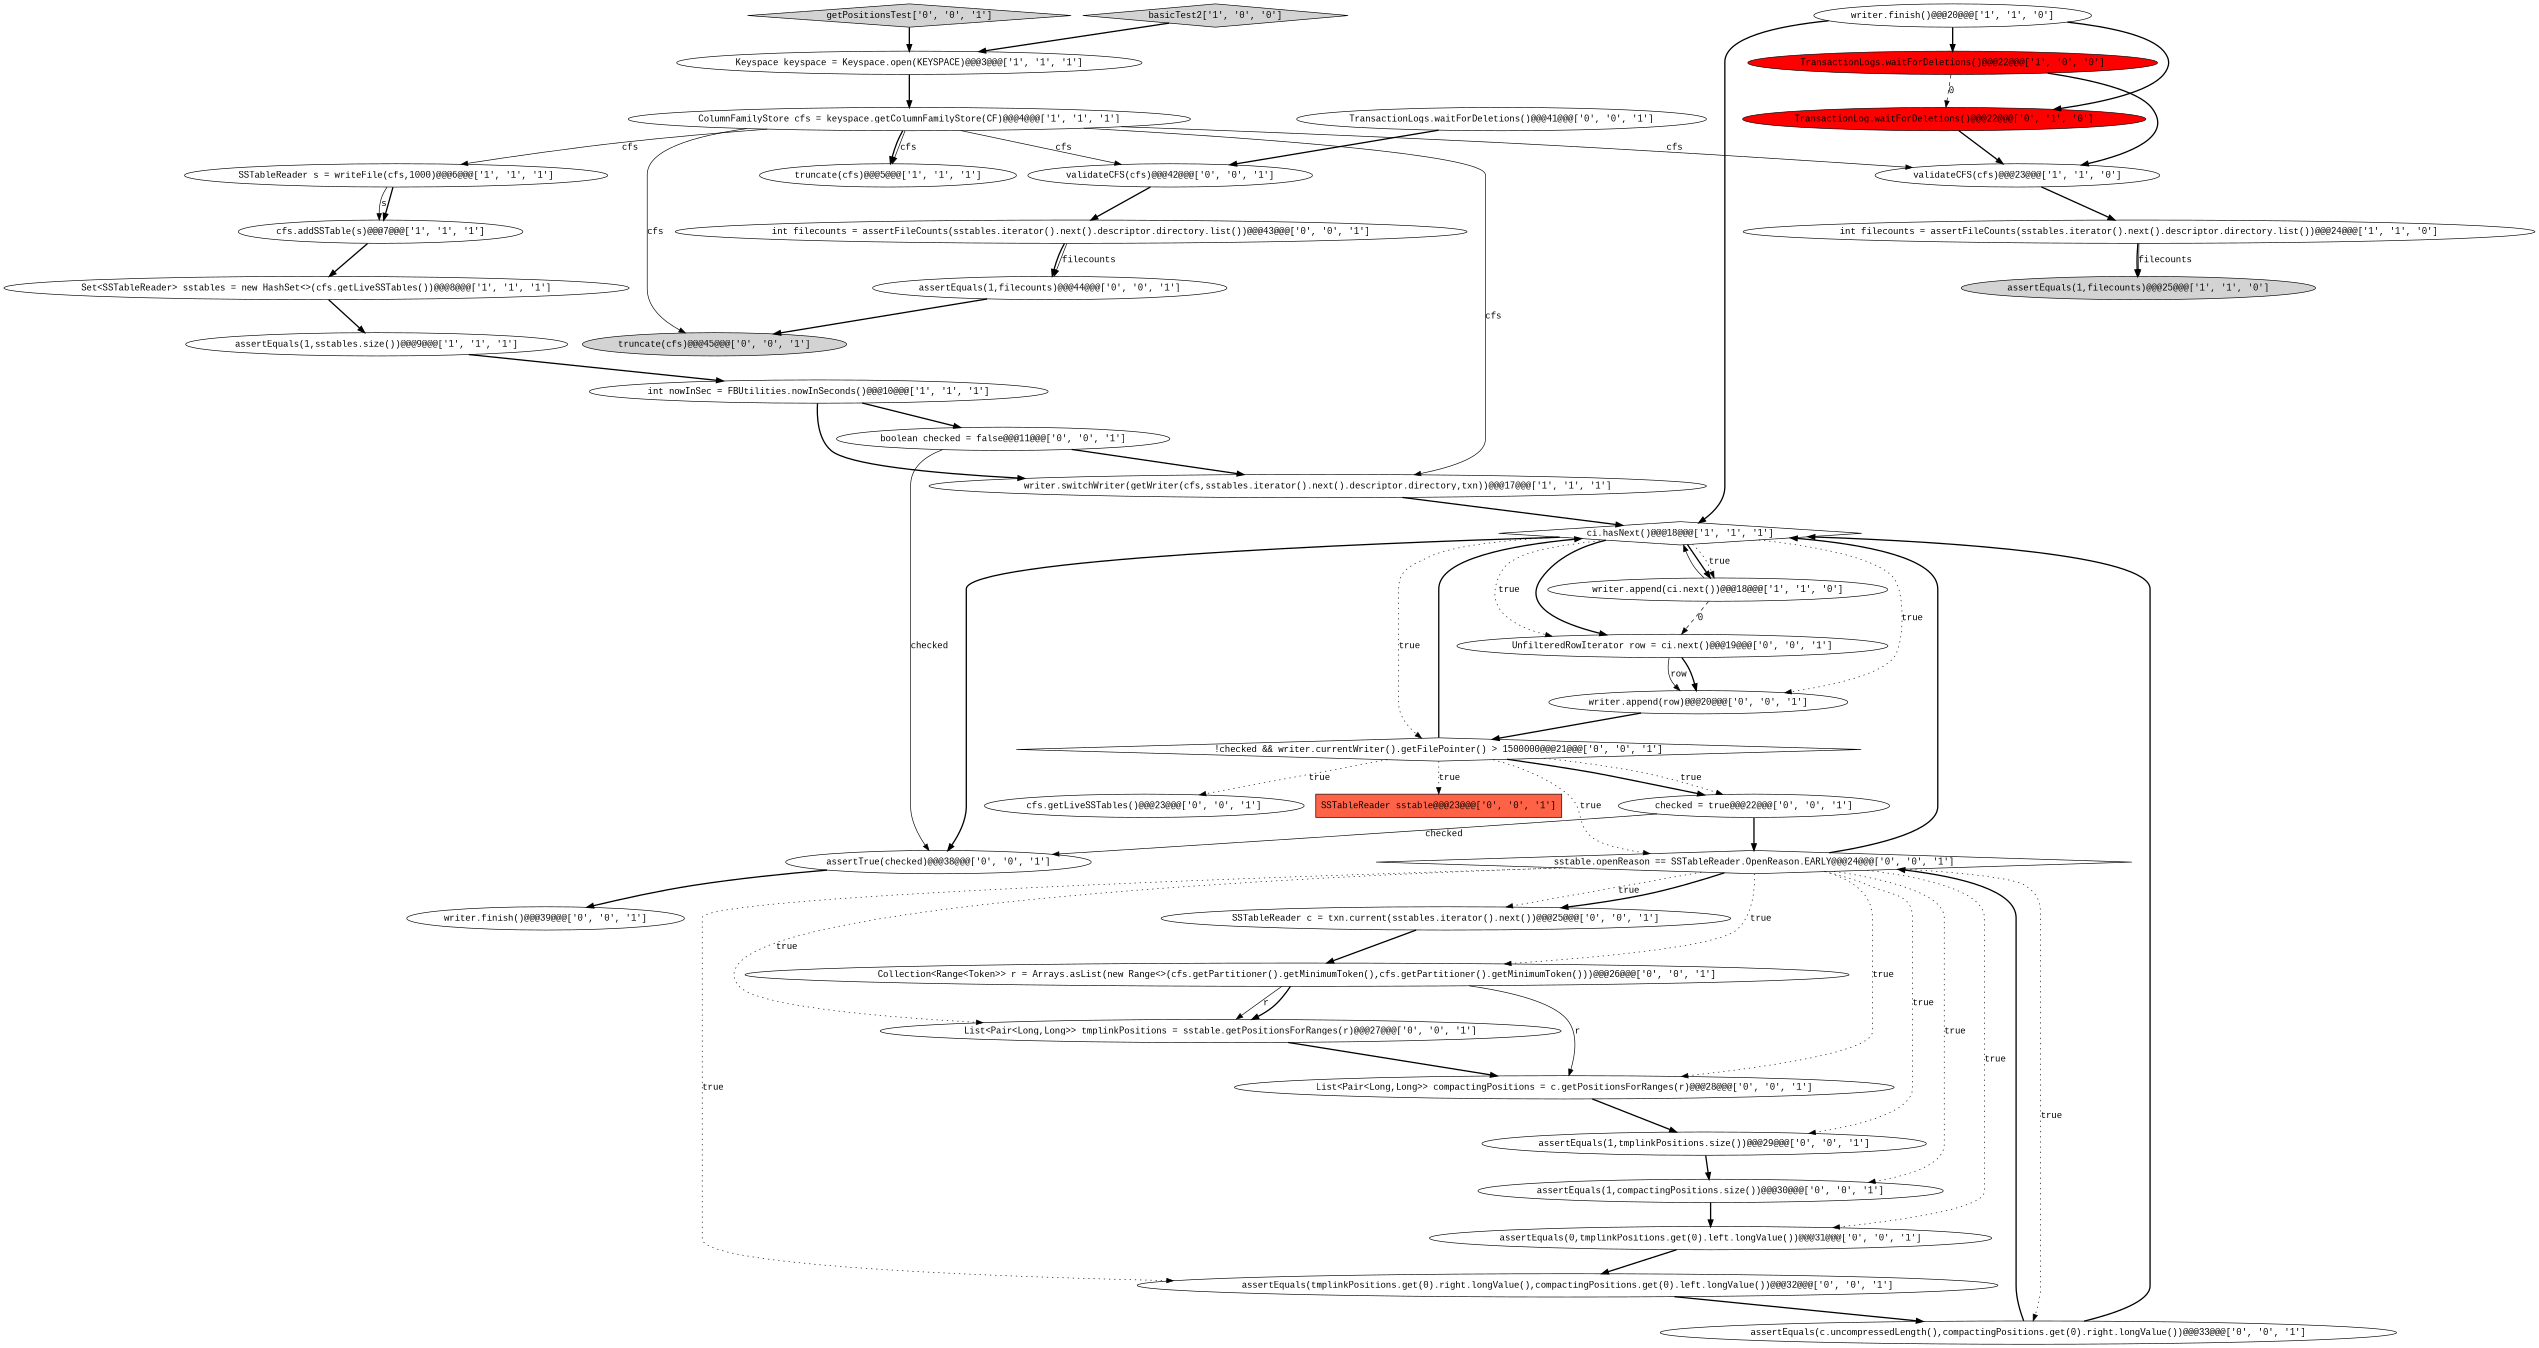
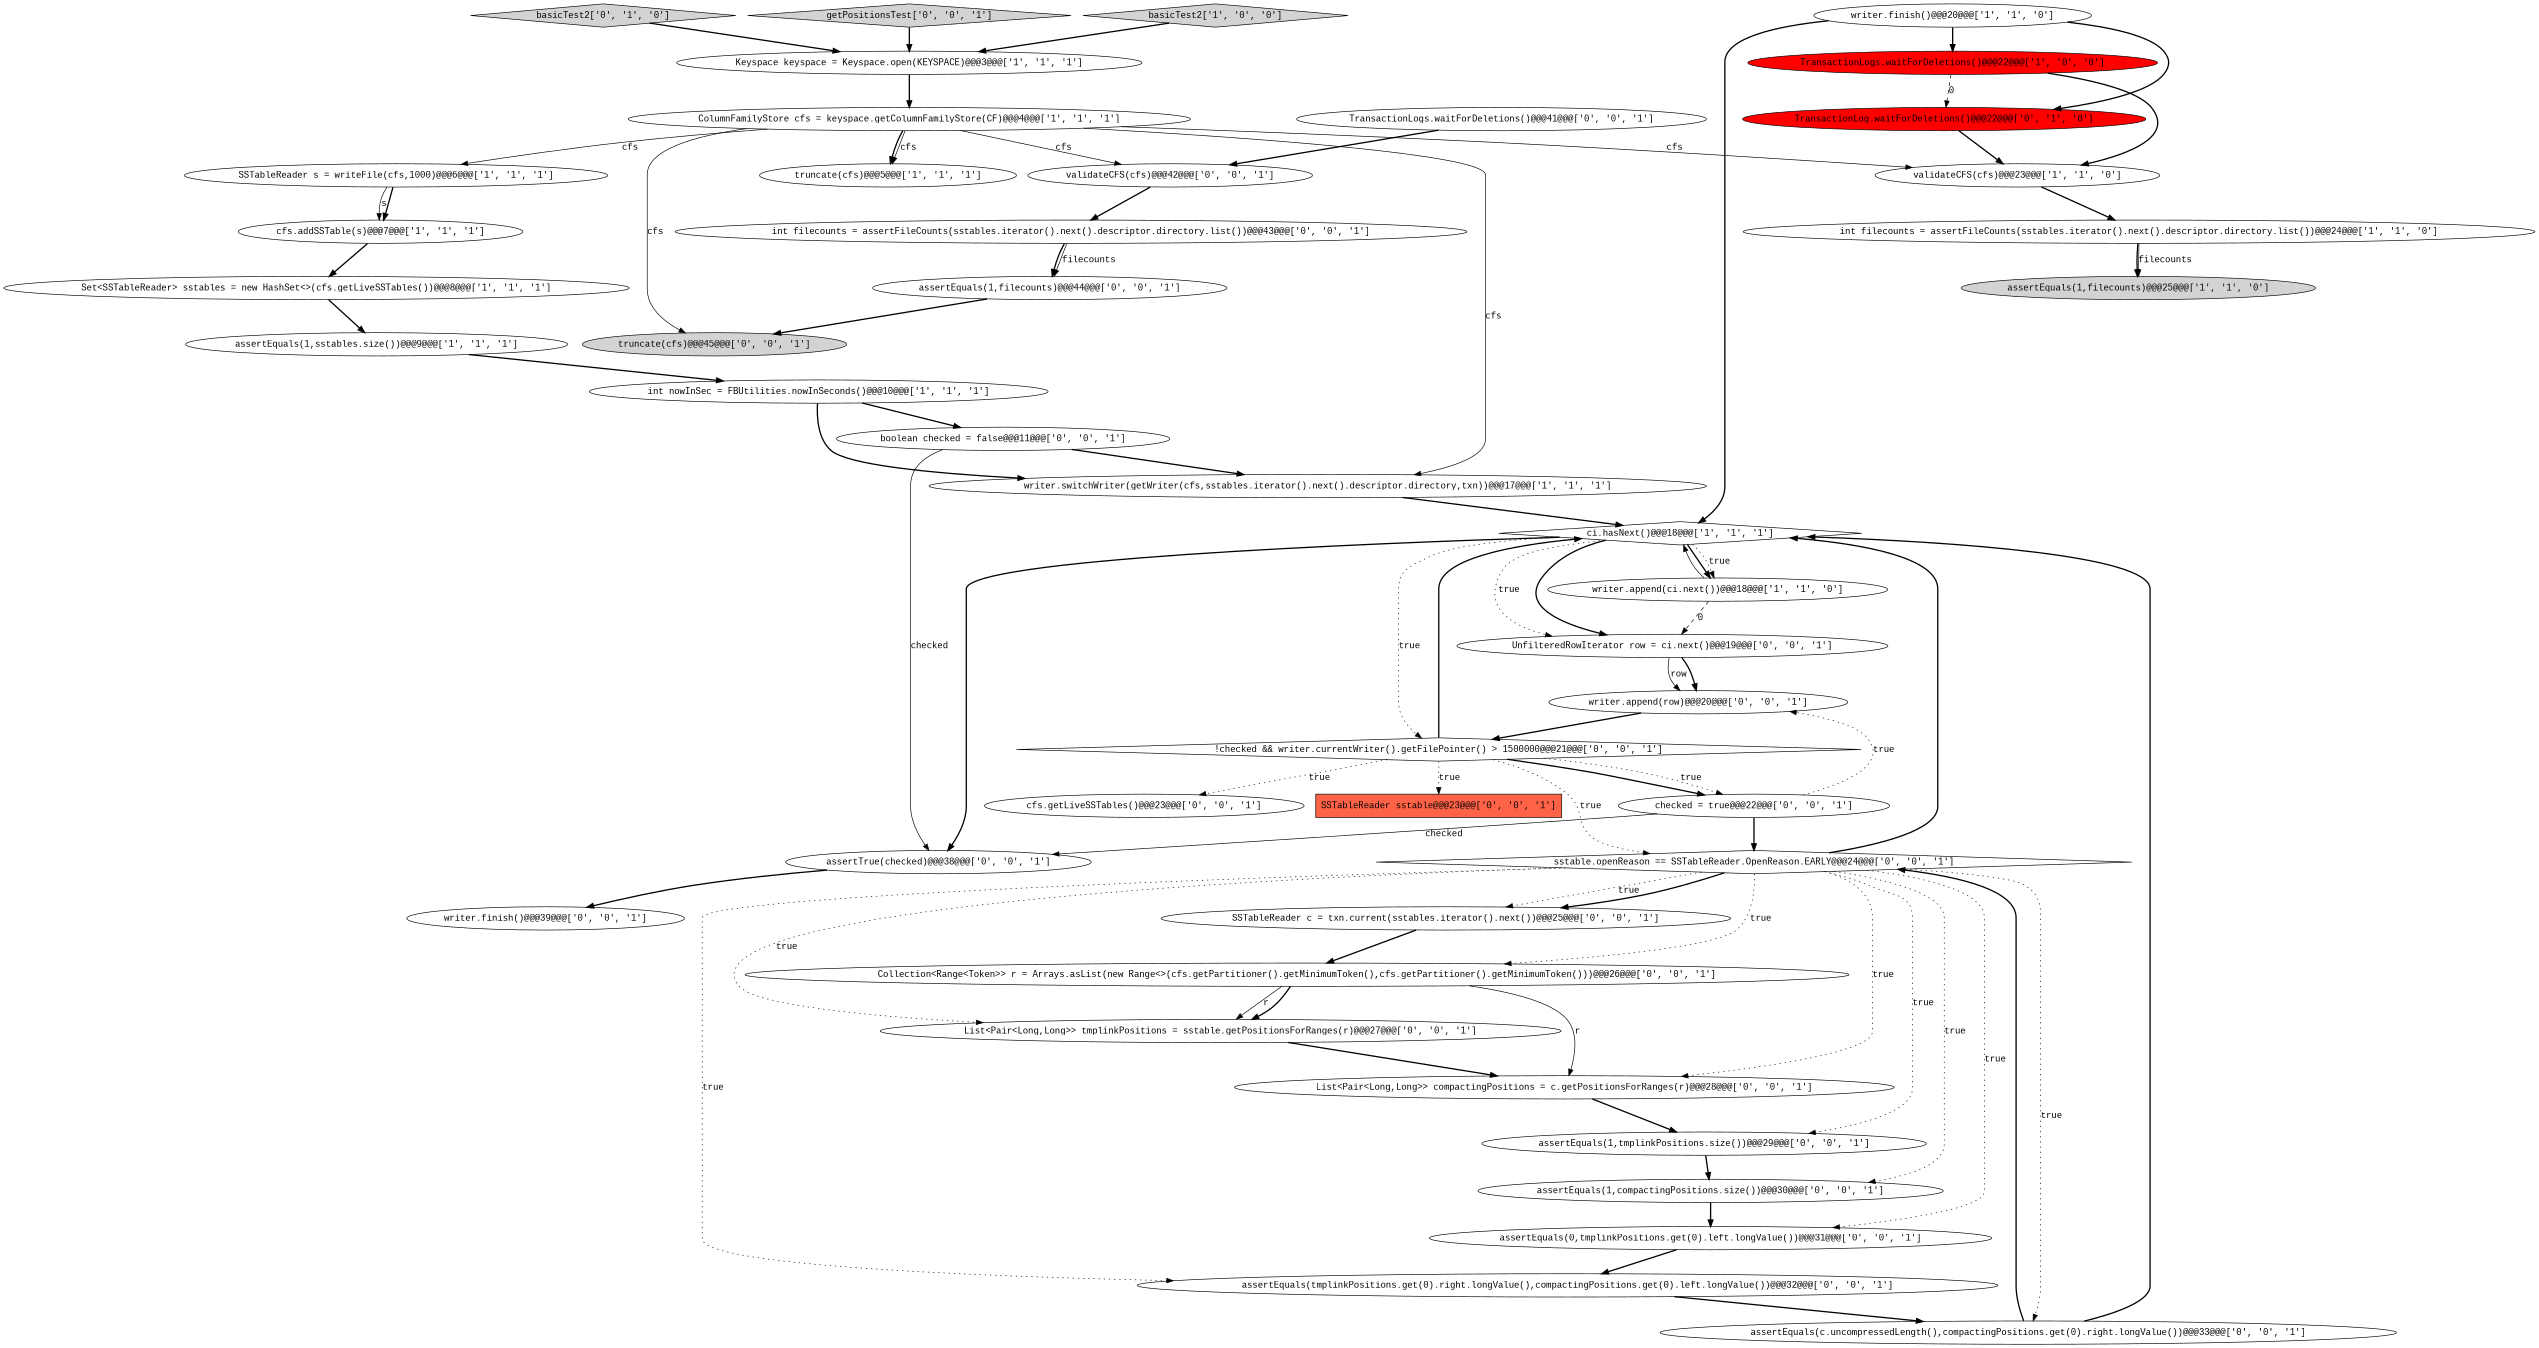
none -> (603, 16)
(1901, 602) -> (1873, 749)
